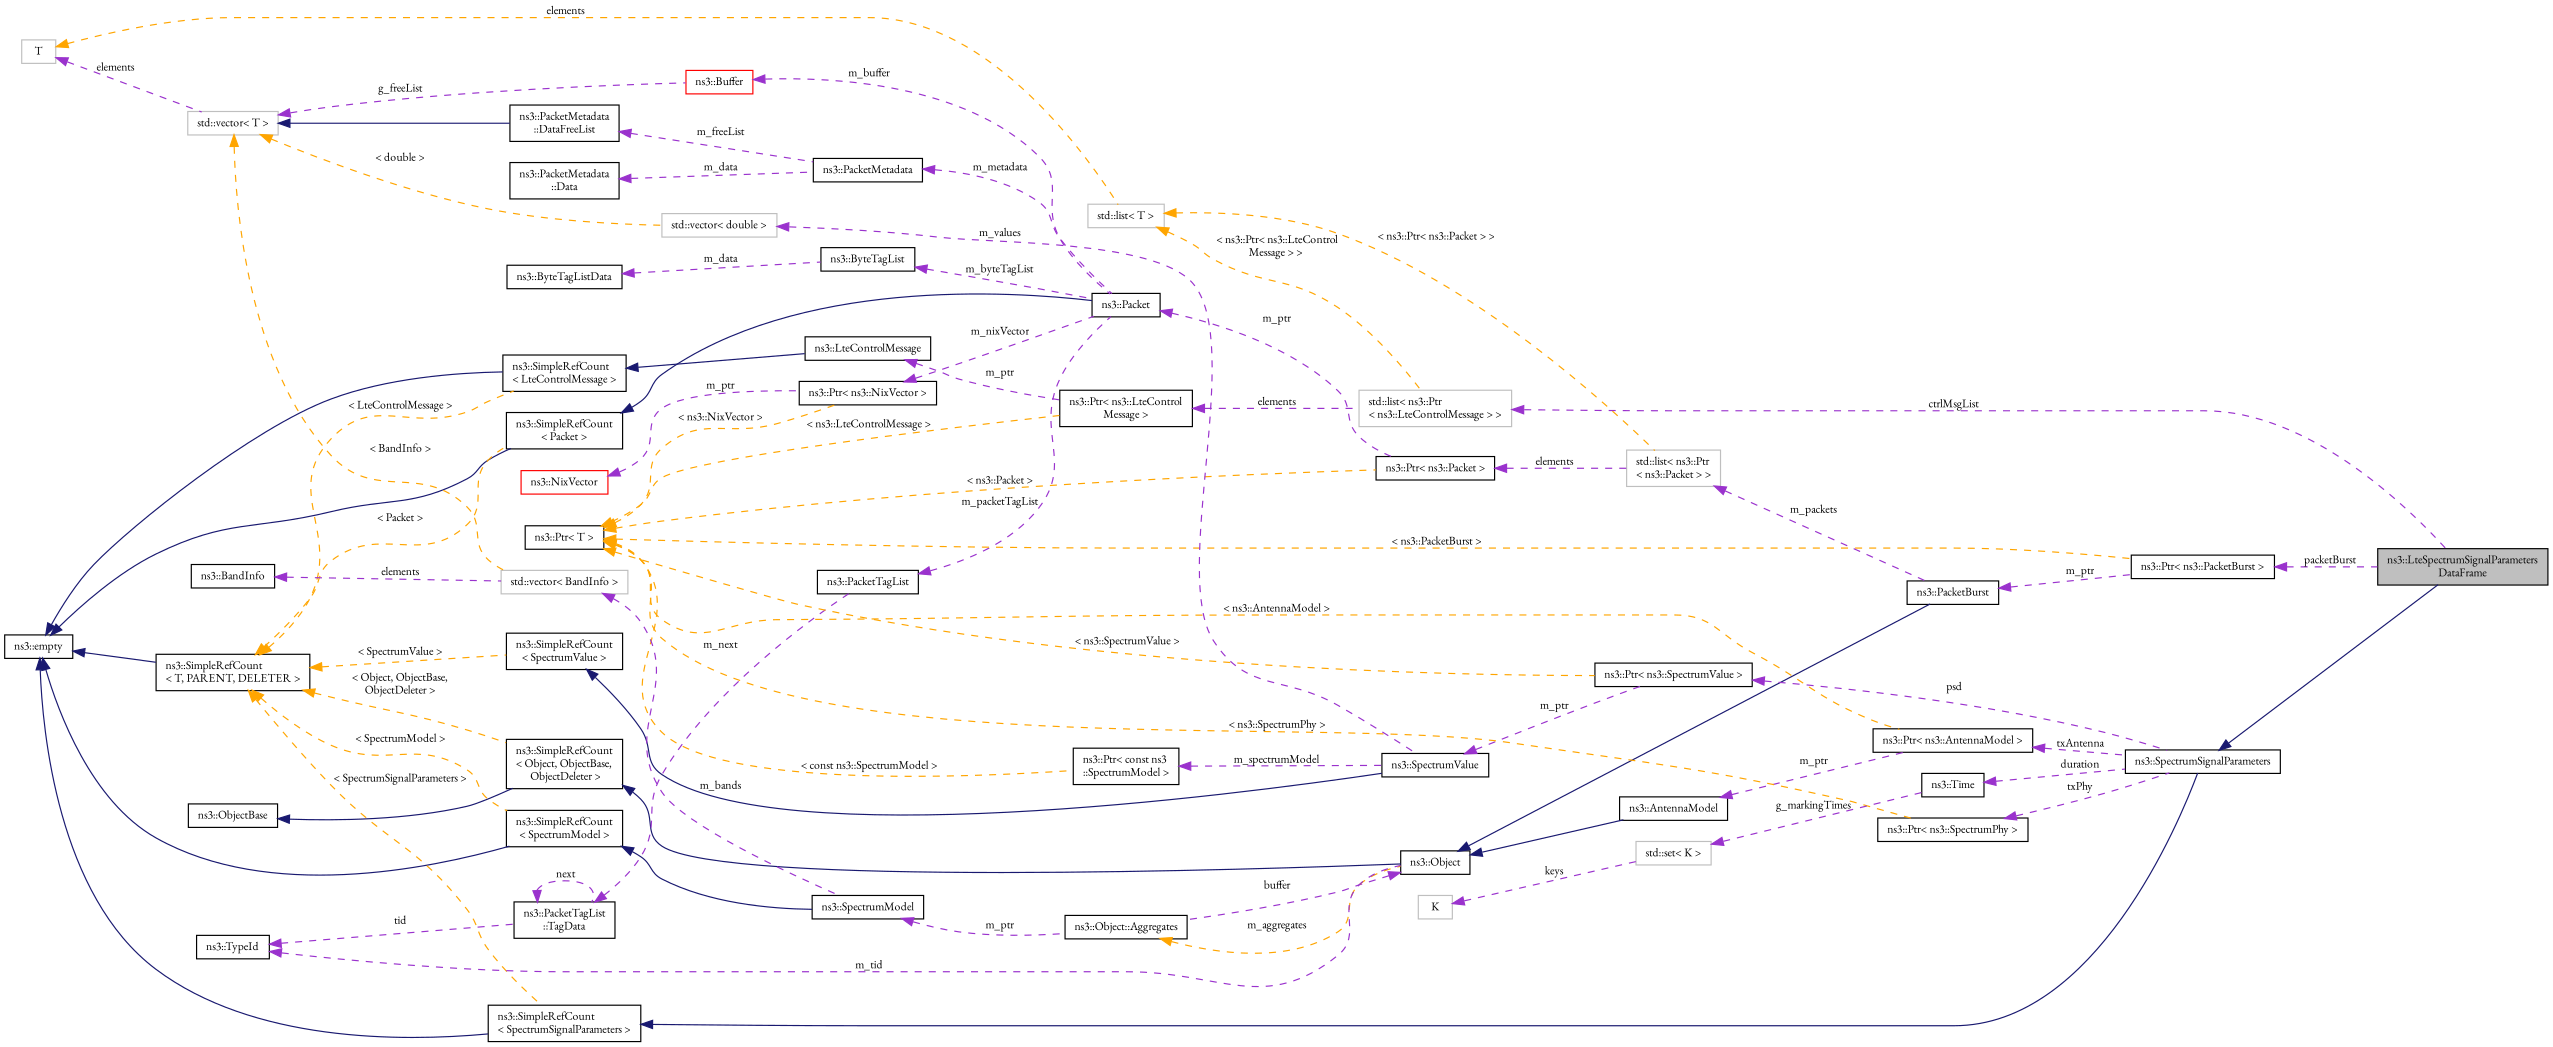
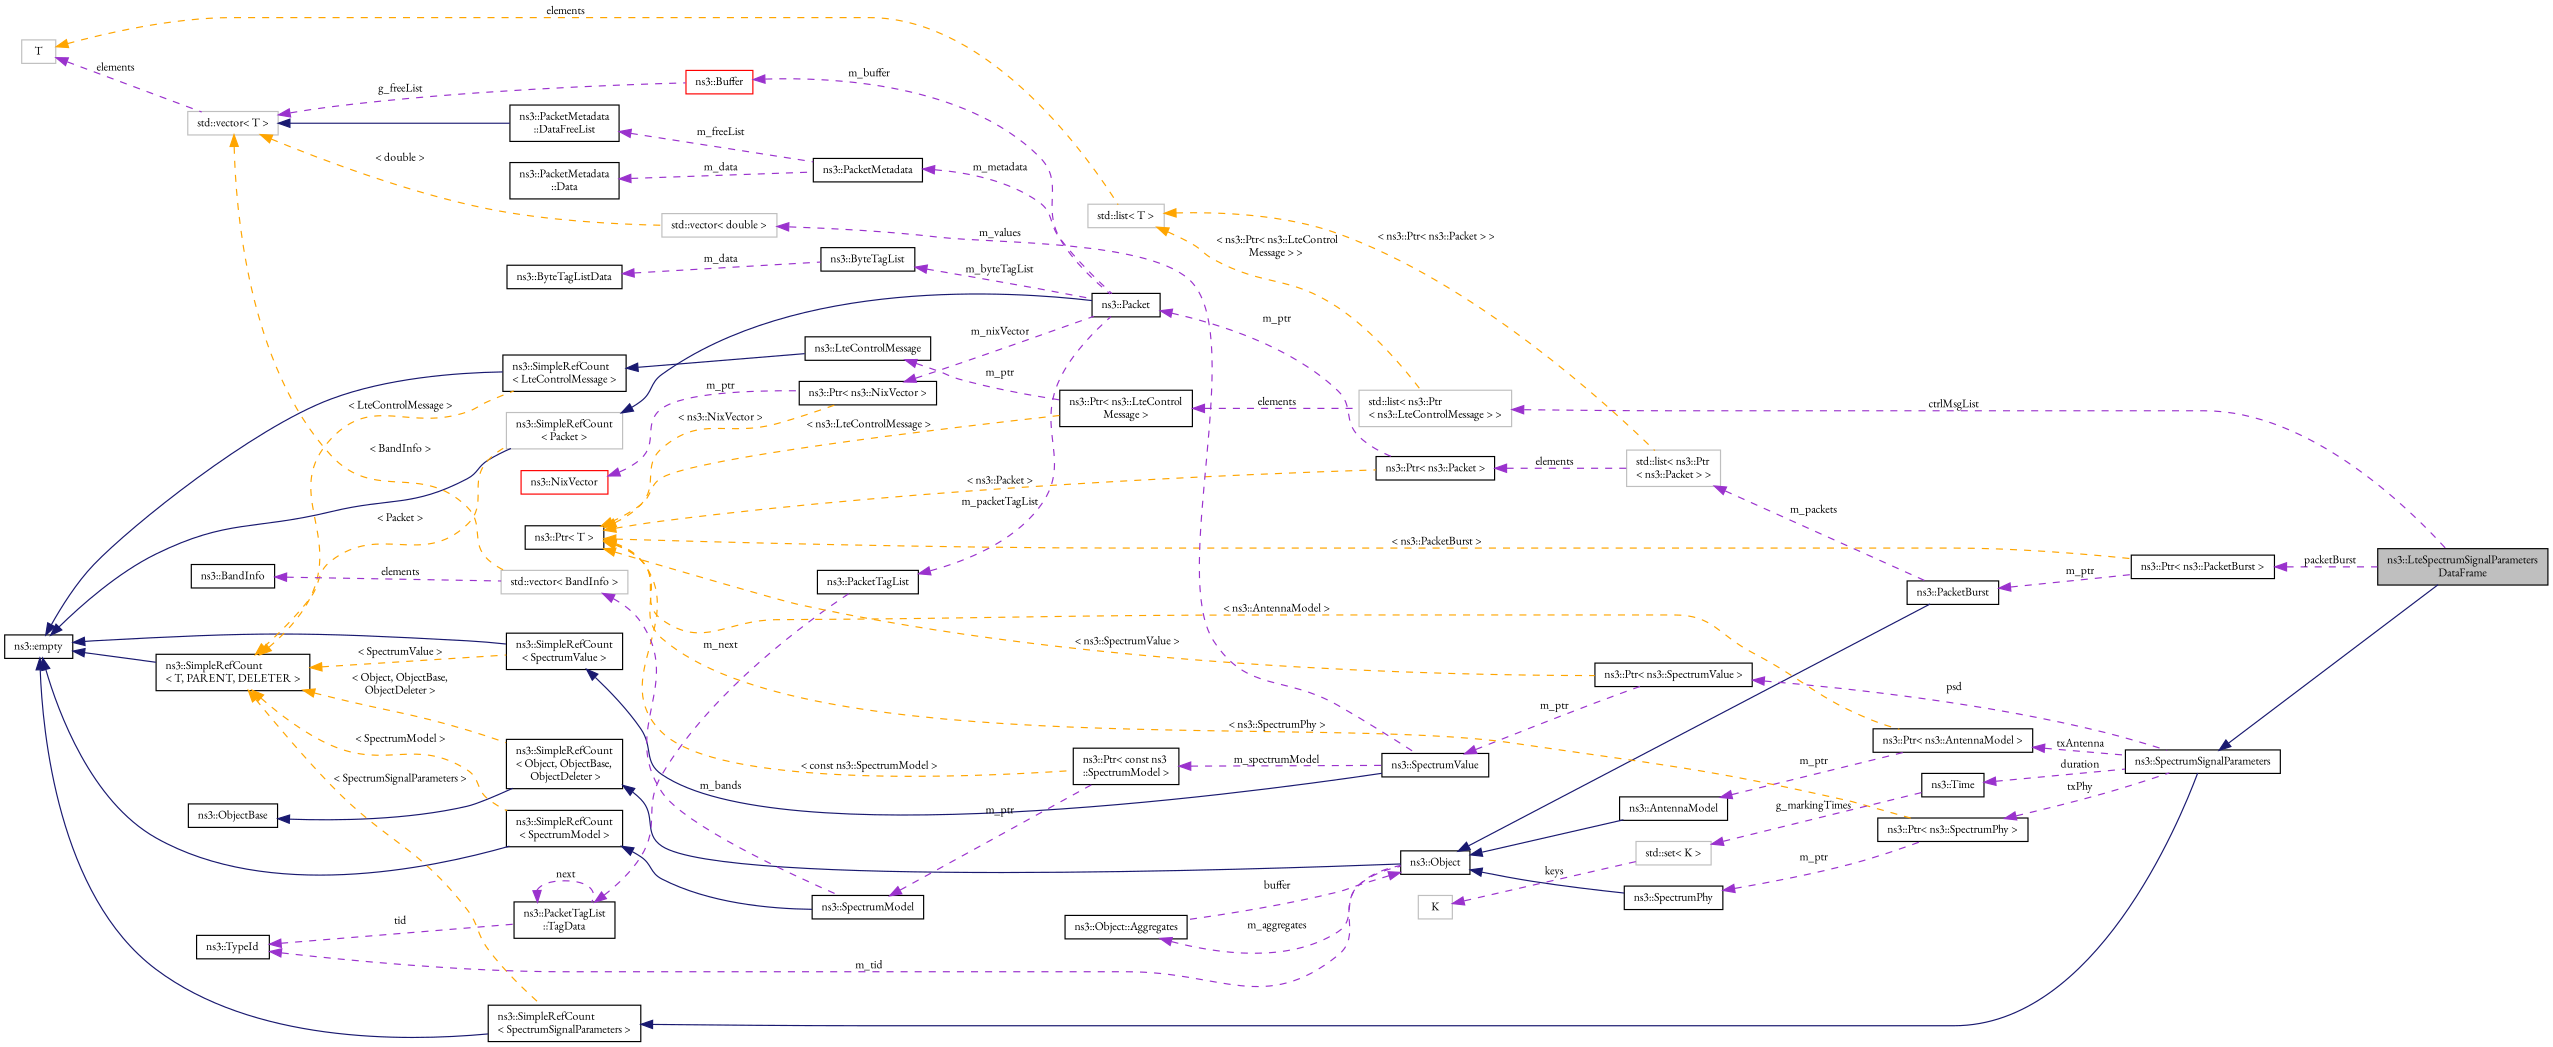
(565, 431) -> (565, 431)
none -> (295, 634)
none -> (1674, 898)
(988, 935) -> (997, 837)
(1305, 946) -> (1305, 946)
